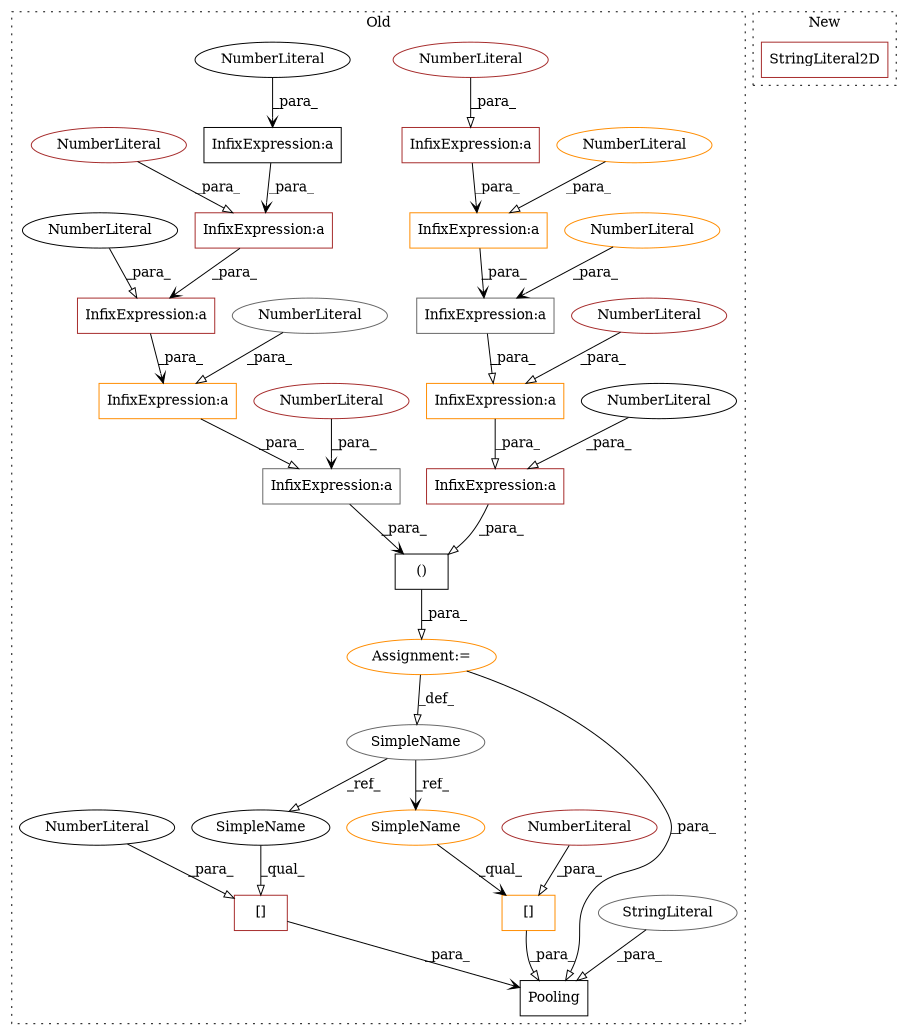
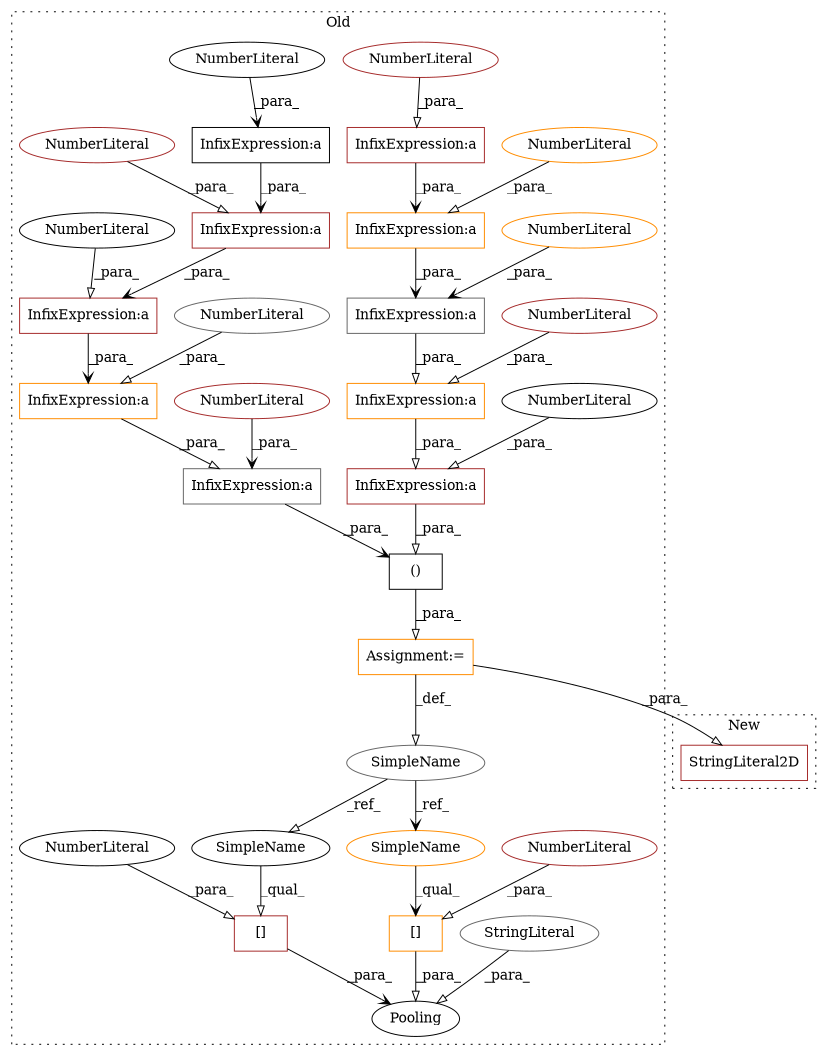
(422, 657) -> (416, 657)
(656, 795) -> (597, 691)
(554, 998) -> (416, 1019)
